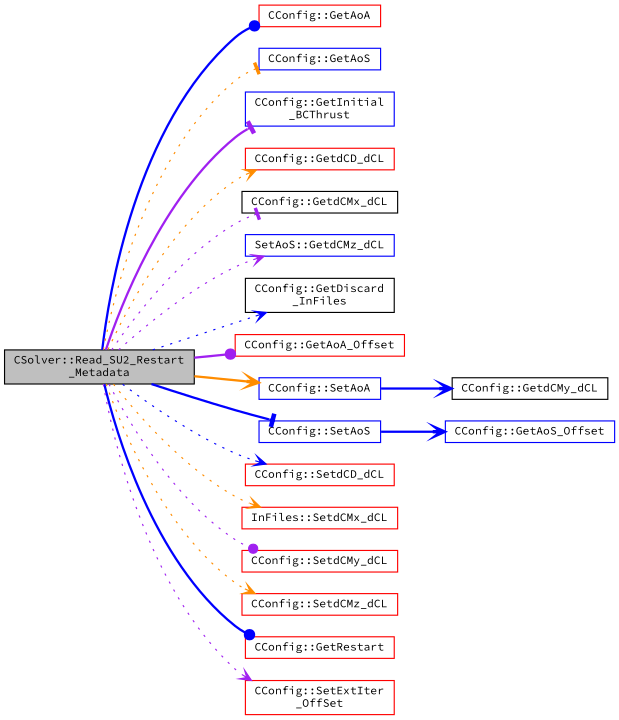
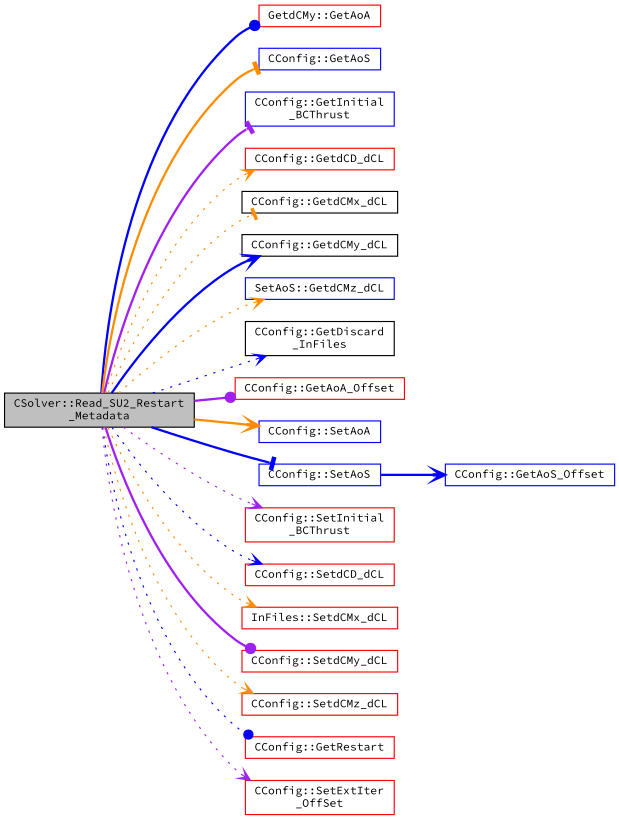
(320, 16) -> (320, 16)
(153, 195) -> (147, 215)
(174, 273) -> (166, 293)
(182, 299) -> (182, 342)
(411, 389) -> (172, 318)
(168, 476) -> (159, 549)
(154, 521) -> (147, 593)
none -> (320, 525)
